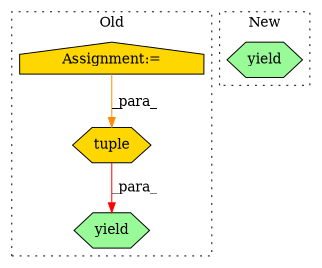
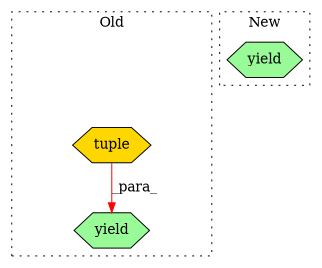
(112, 60) -> none
